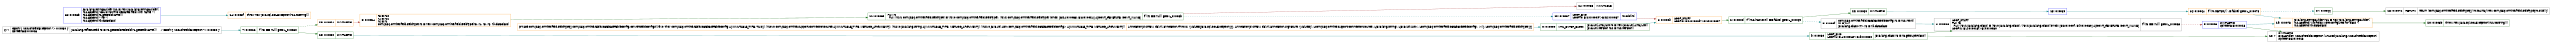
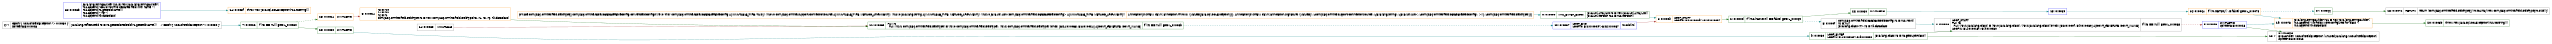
(1379, 10) -> (660, 27)
(1834, 35) -> (1836, 35)
